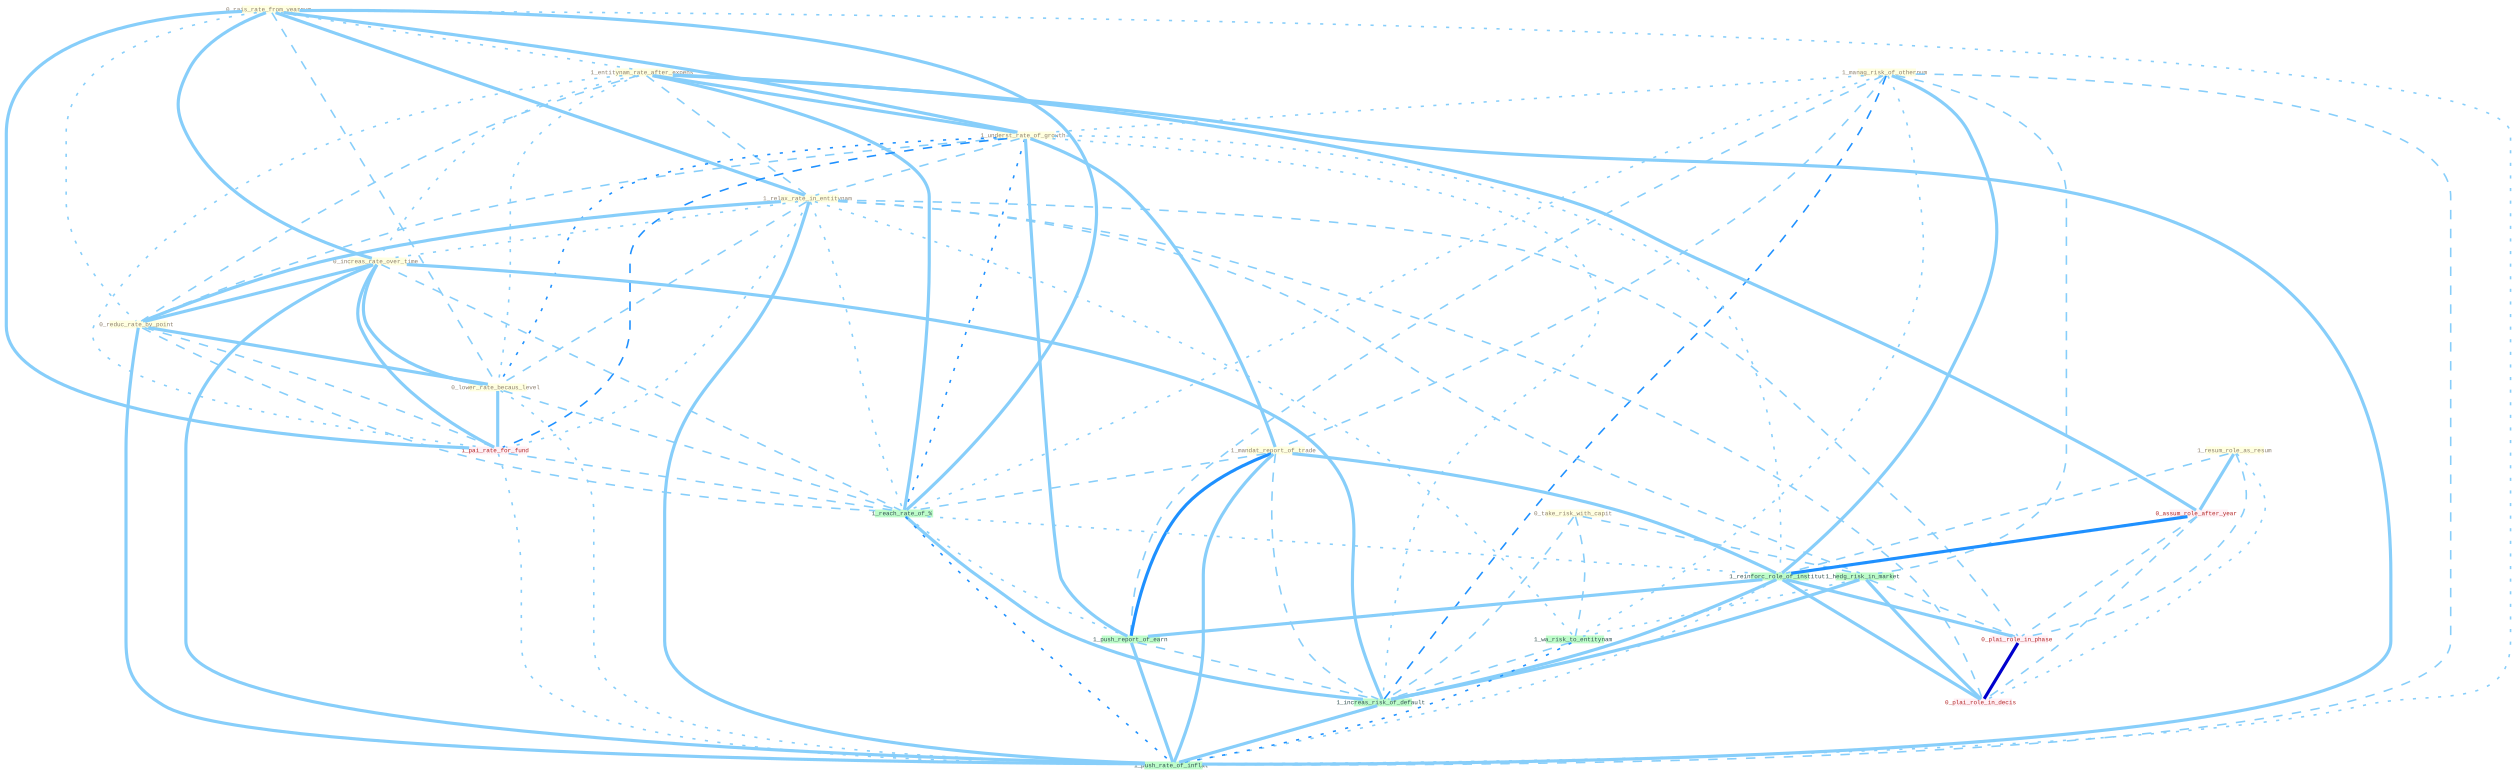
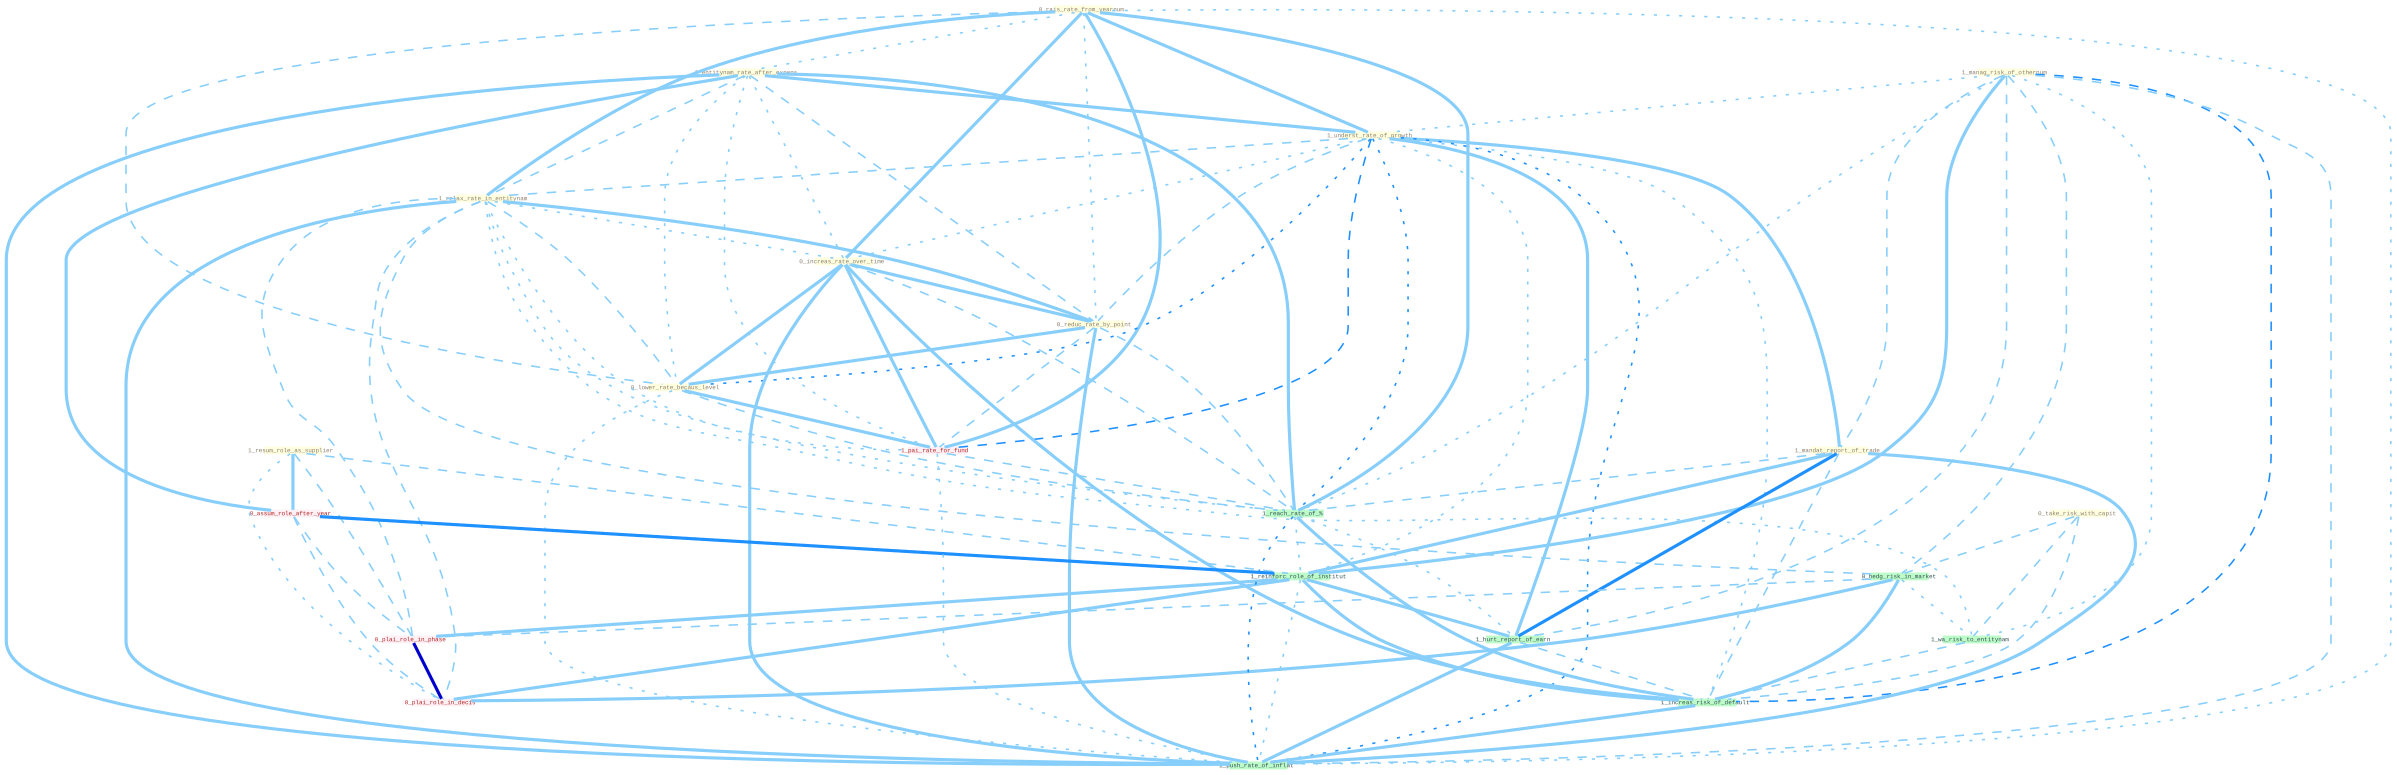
none -> (1108, 198)
(2235, 450) -> (293, 450)
(1865, 576) -> (1899, 576)
(1131, 639) -> (1515, 639)
(1382, 719) -> (1604, 463)
